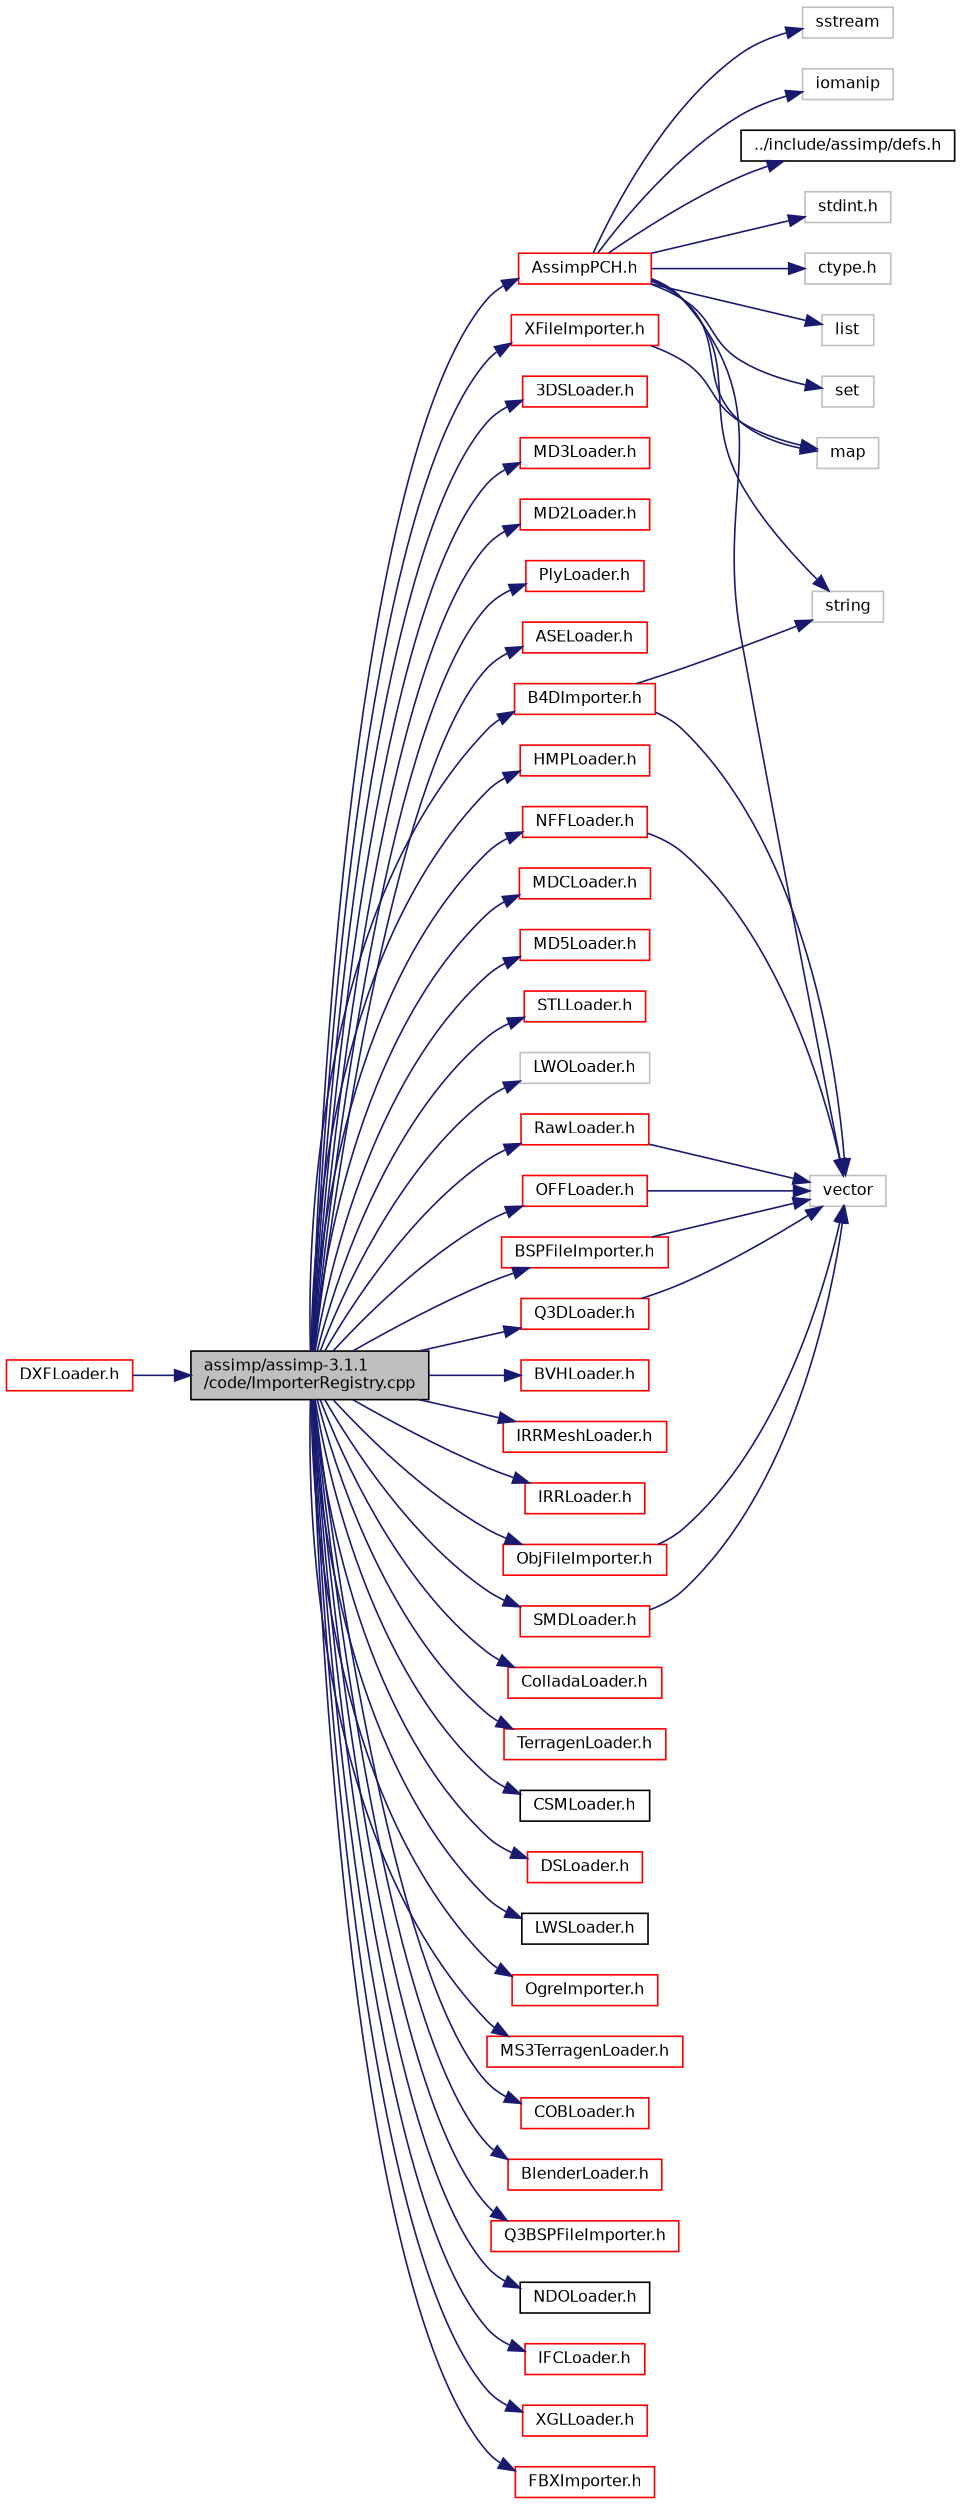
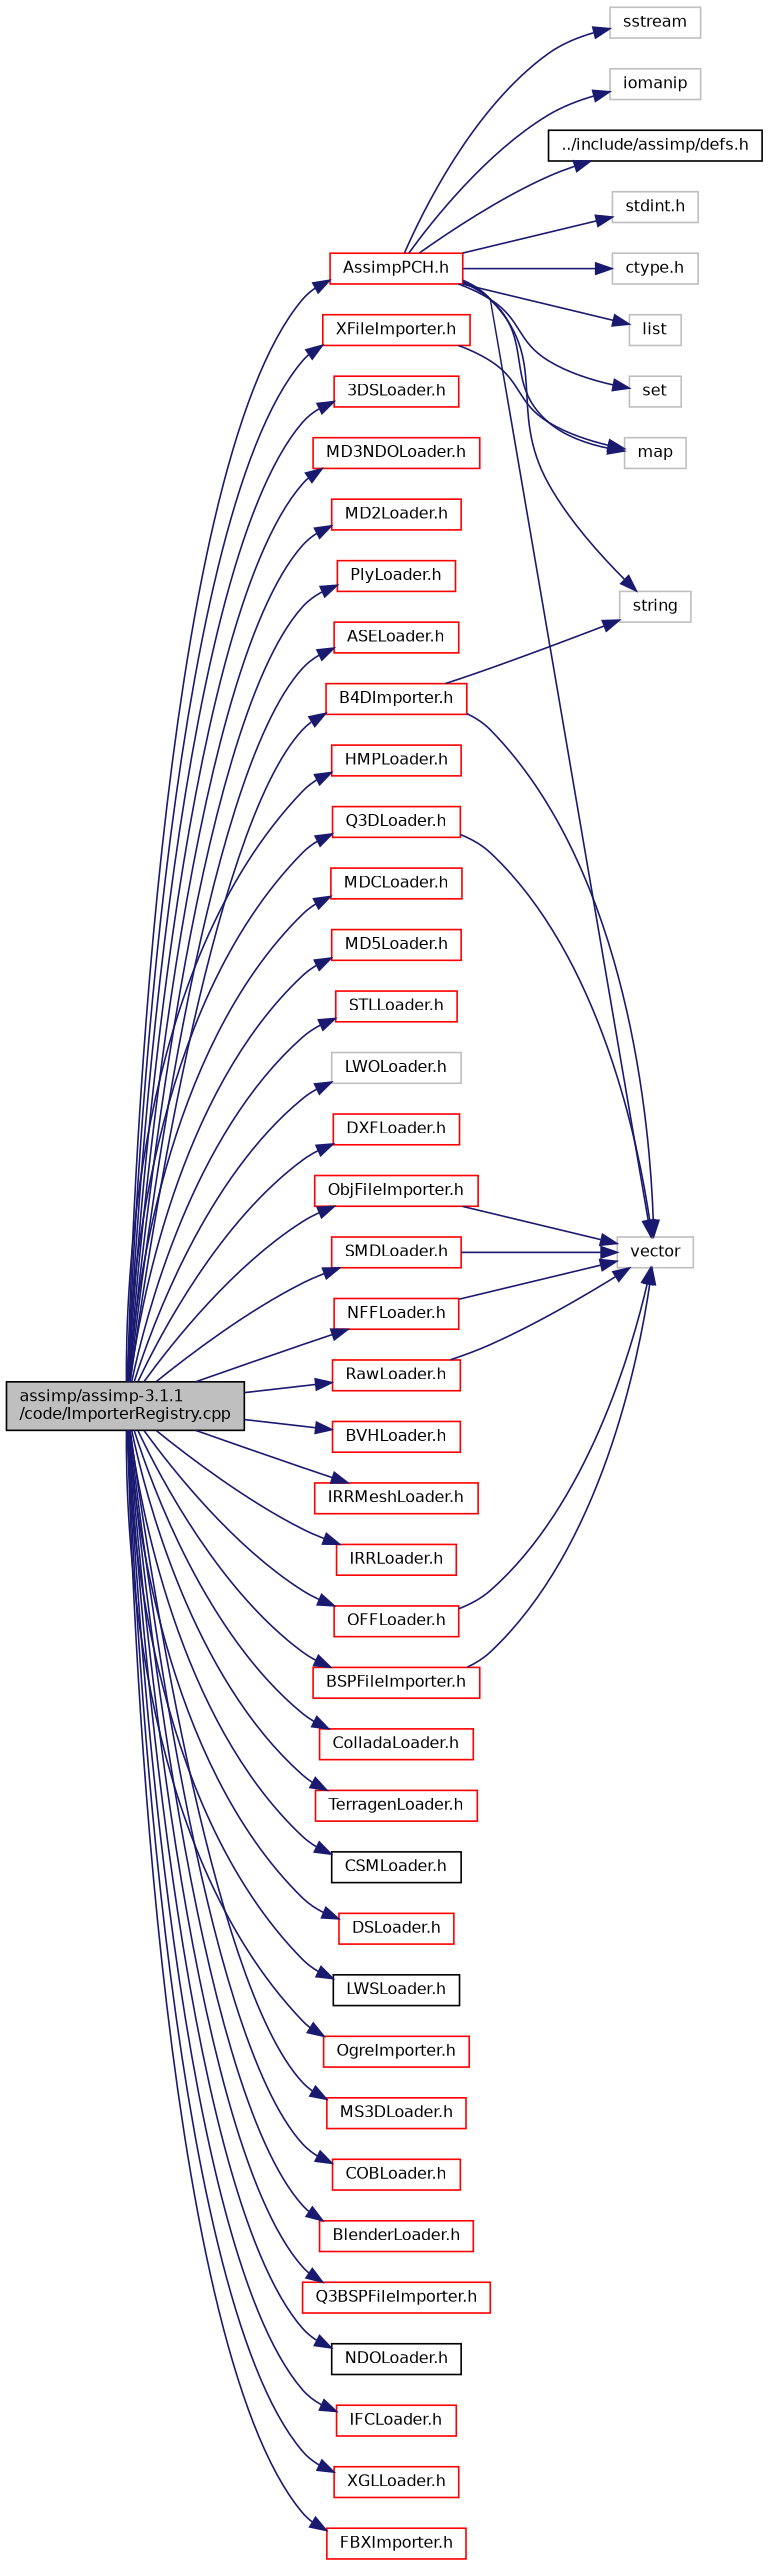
(585, 453) -> (396, 453)
(154, 1375) -> (213, 1254)
(585, 2052) -> (396, 2113)
